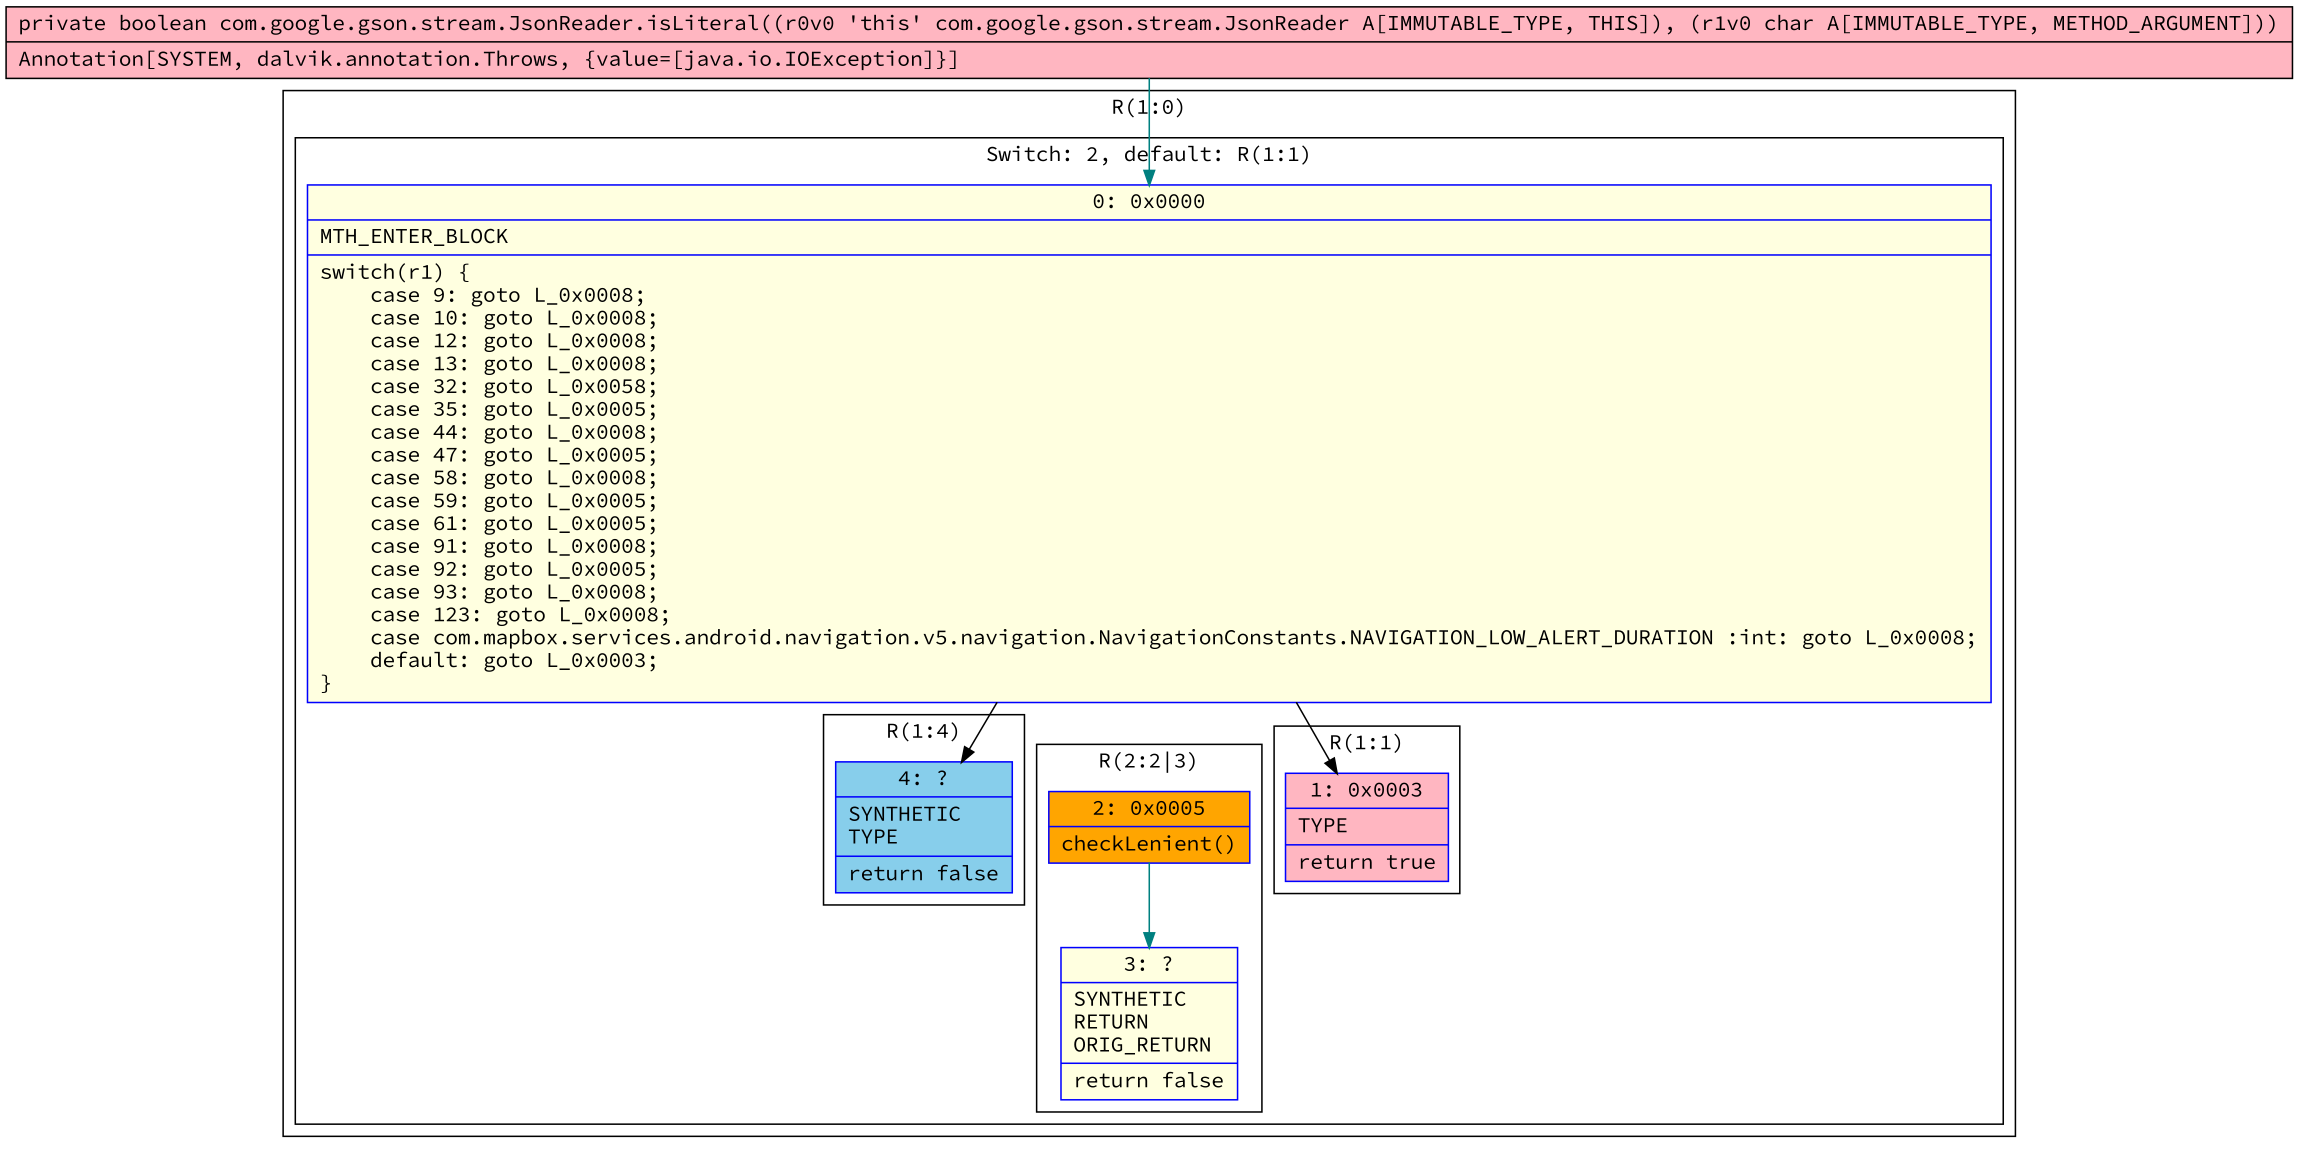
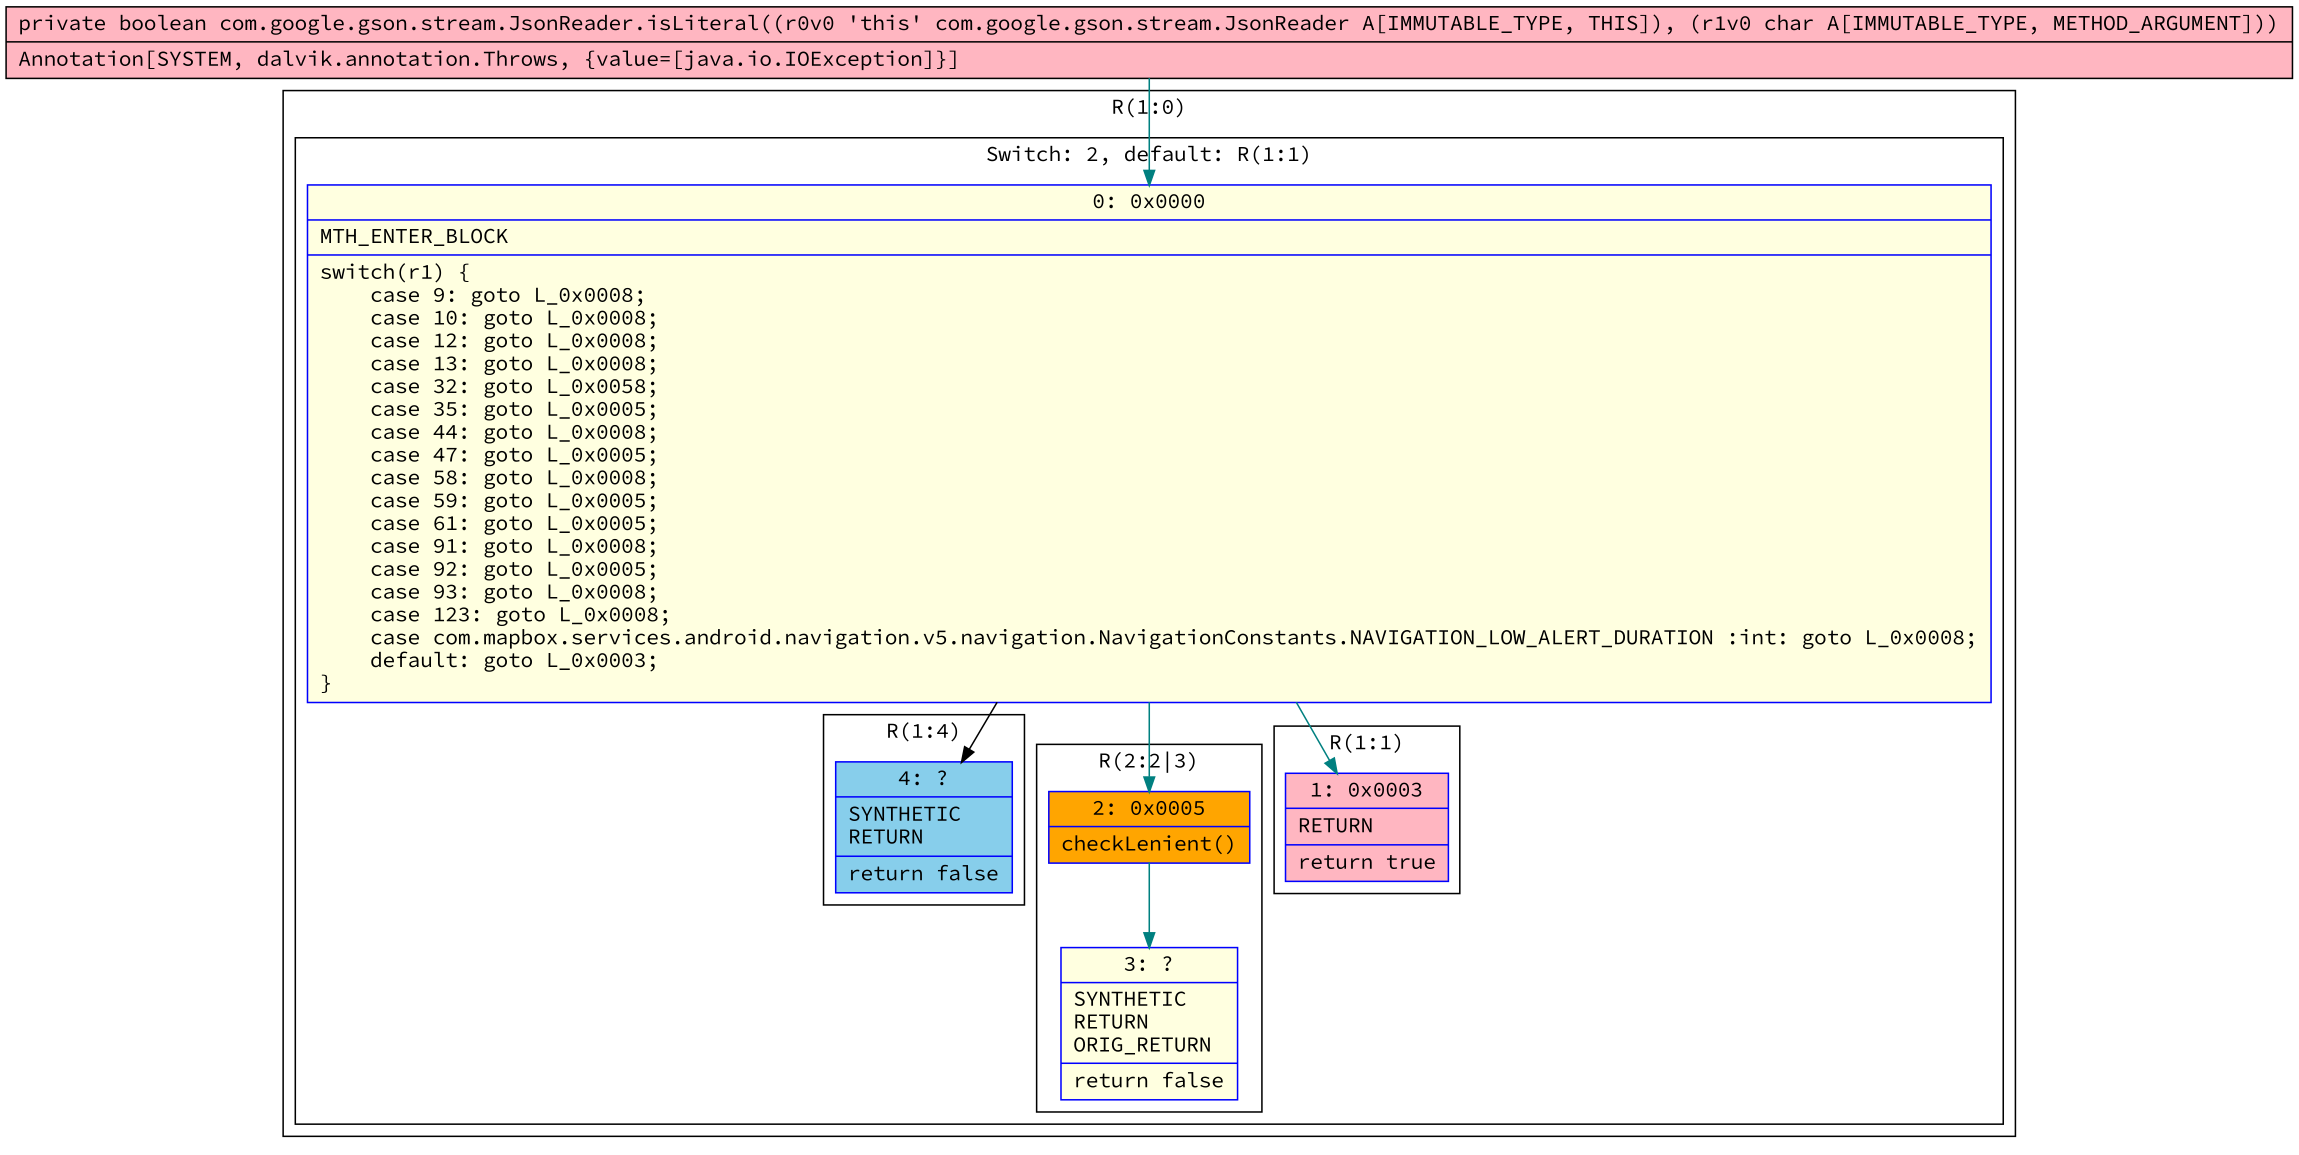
none -> (1149, 734)
(1315, 736) -> (1315, 736)
(1324, 826) -> (1336, 826)
(874, 837) -> (886, 837)
